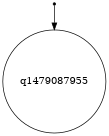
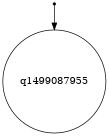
(54, 81) -> (54, 81)
